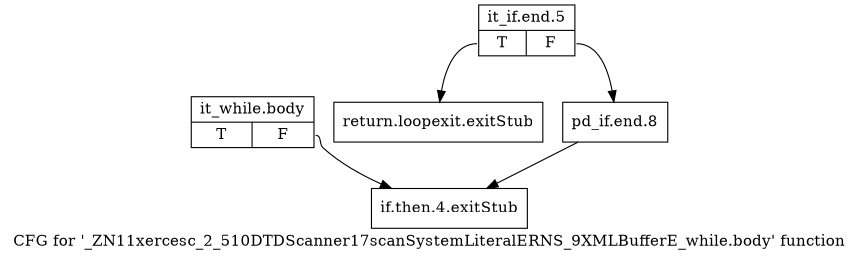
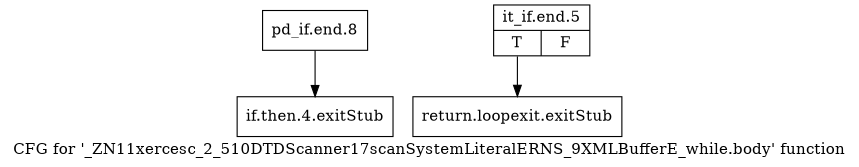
(602, 61) -> none
(253, 122) -> none
